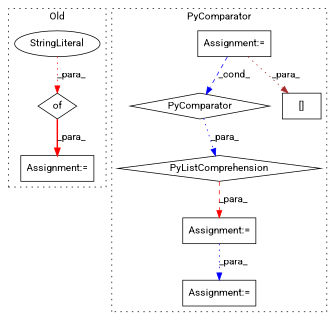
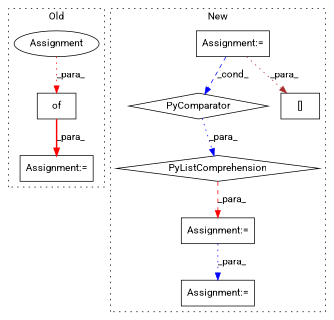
(219, 17) -> (218, 17)
(57, 44) -> (57, 44)
(57, 106) -> (57, 106)
